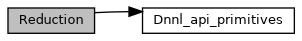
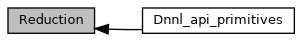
(112, 12) -> (125, 30)
